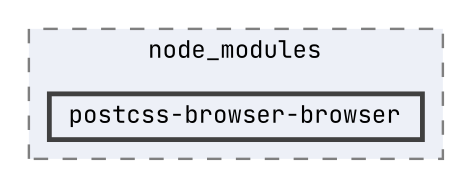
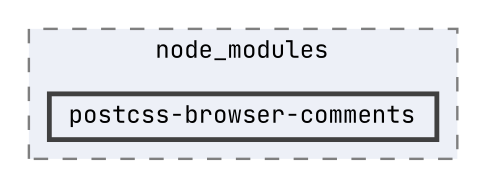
(236, 117) -> (243, 117)
